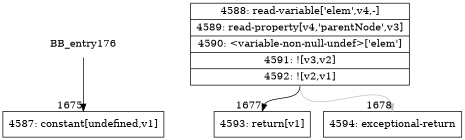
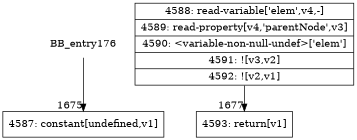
(393, 124) -> none
